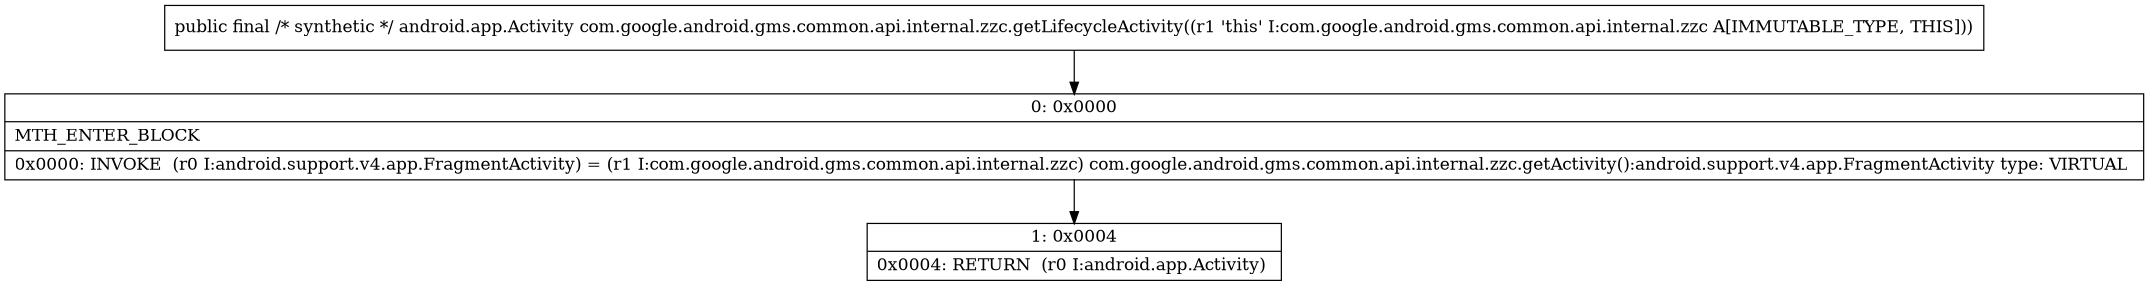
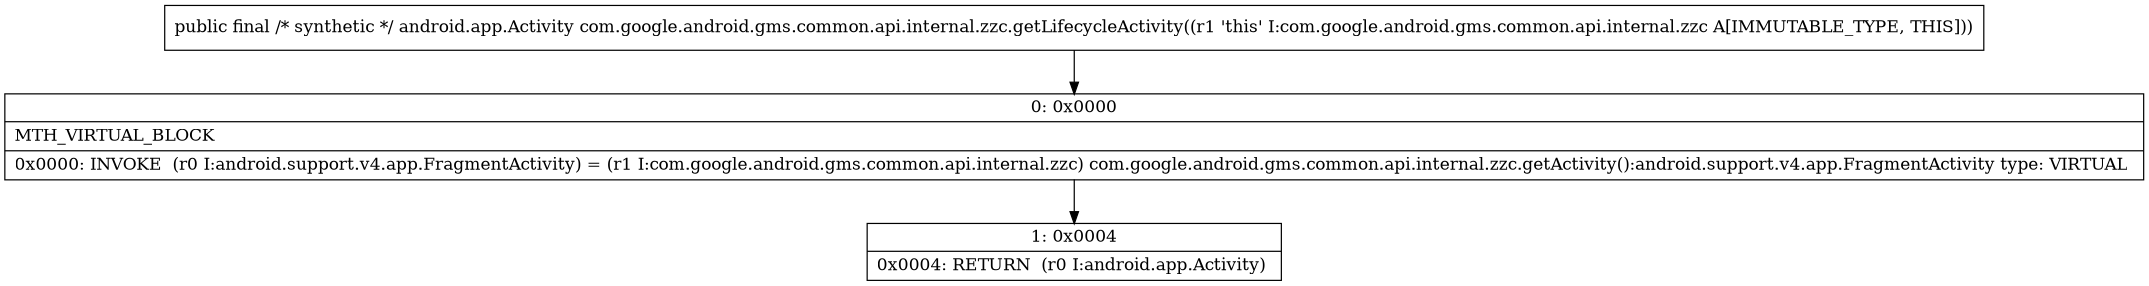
(108, 136) -> (115, 136)
